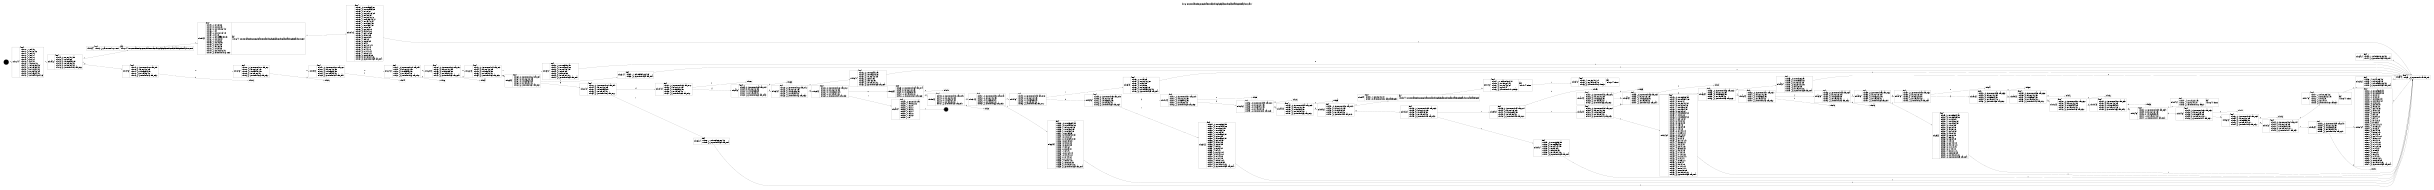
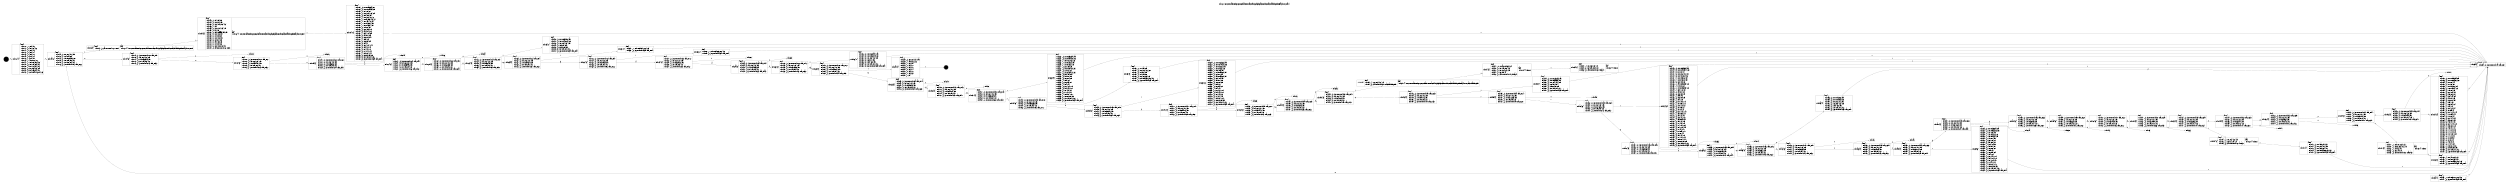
(1618, 106) -> (1617, 127)
none -> (2318, 148)
